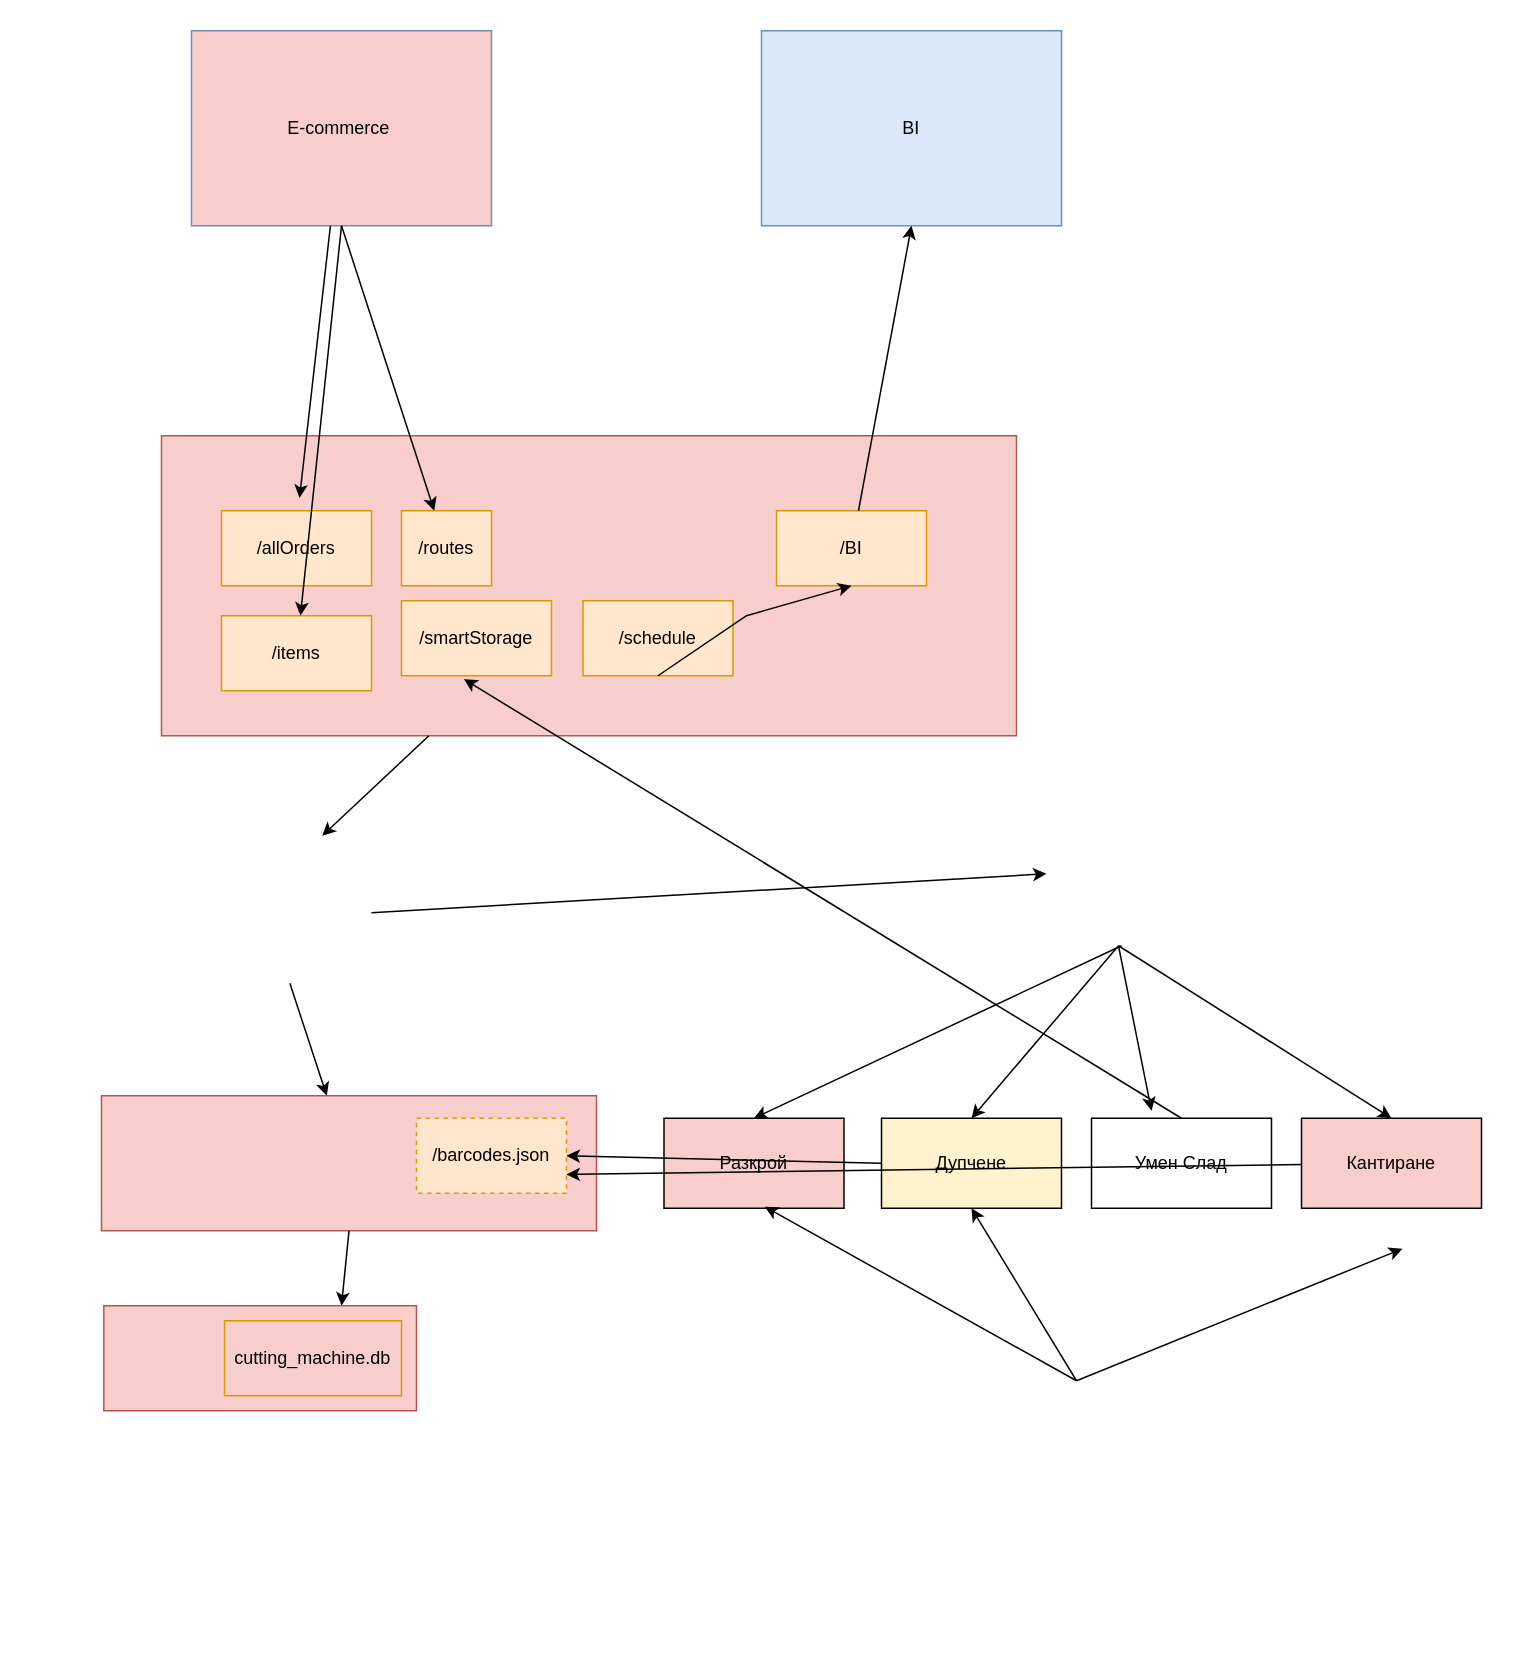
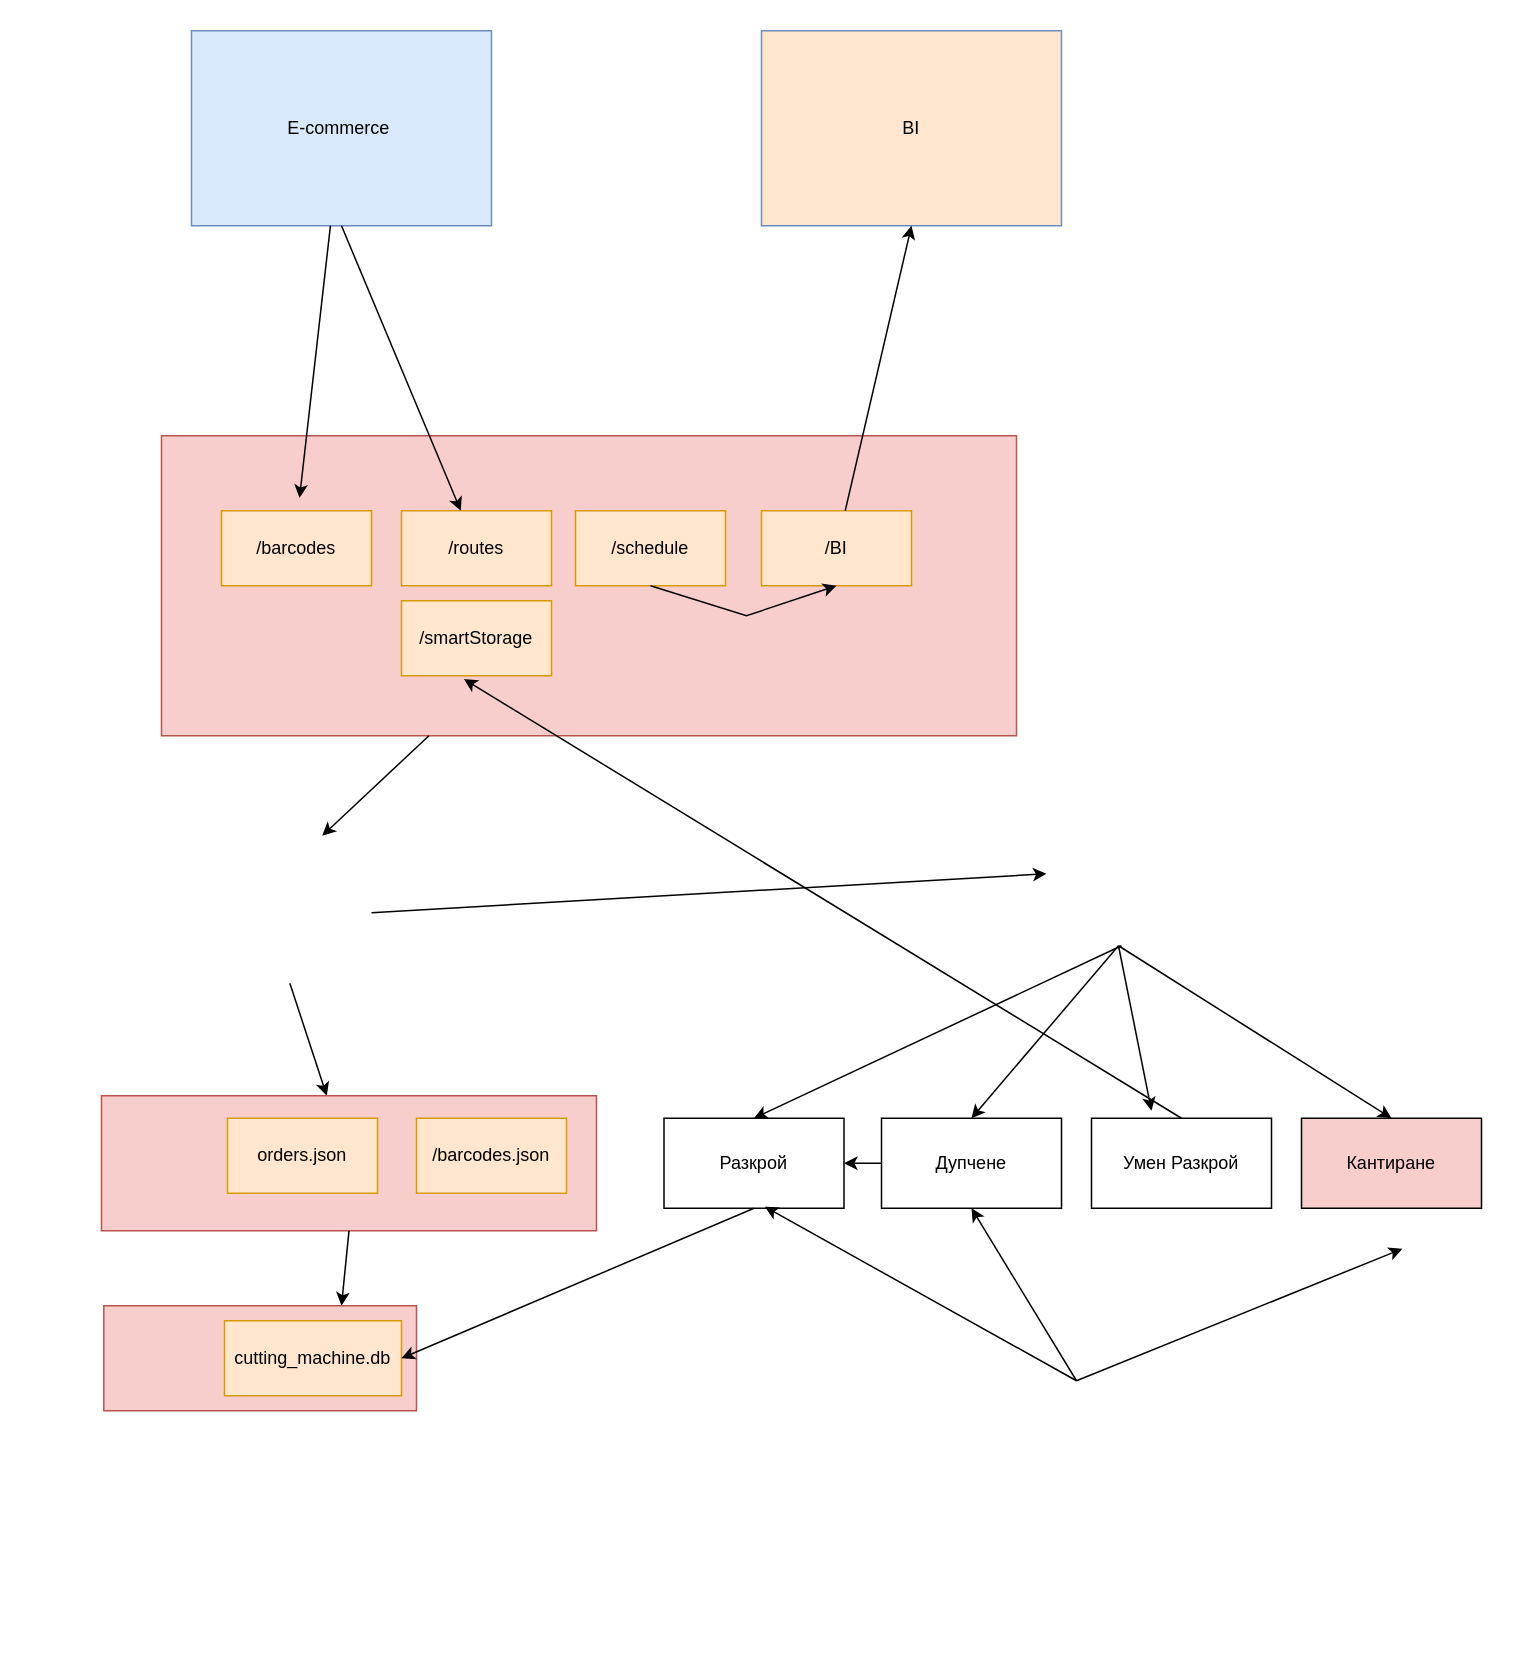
(341, 128) -> (341, 128)
(911, 128) -> (911, 128)
(321, 418) -> none
(296, 548) -> (296, 548)
(446, 548) -> (476, 548)
(851, 548) -> (836, 548)
(658, 638) -> (650, 548)
(296, 653) -> none
none -> (302, 1156)
(491, 1156) -> (491, 1156)
(719, 1159) -> (857, 1163)
(754, 1163) -> (754, 1163)
(971, 1163) -> (971, 1163)
(1181, 1163) -> (1181, 1163)
(939, 1169) -> none
none -> (582, 1281)
(313, 1358) -> (313, 1358)
